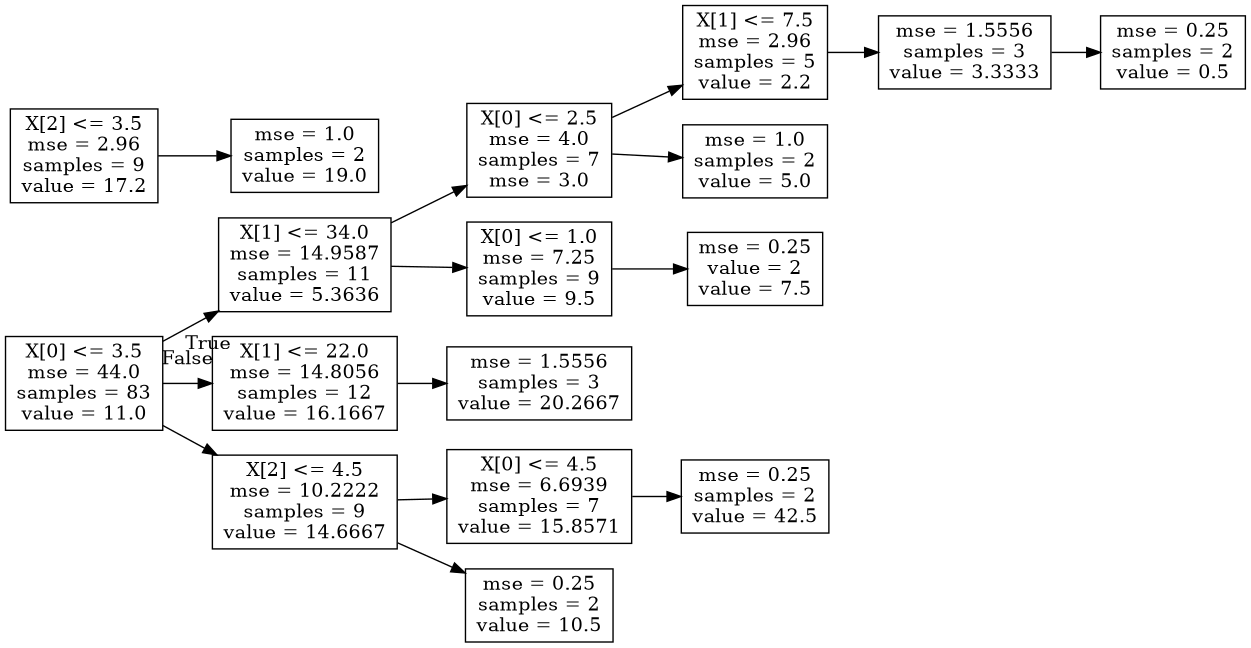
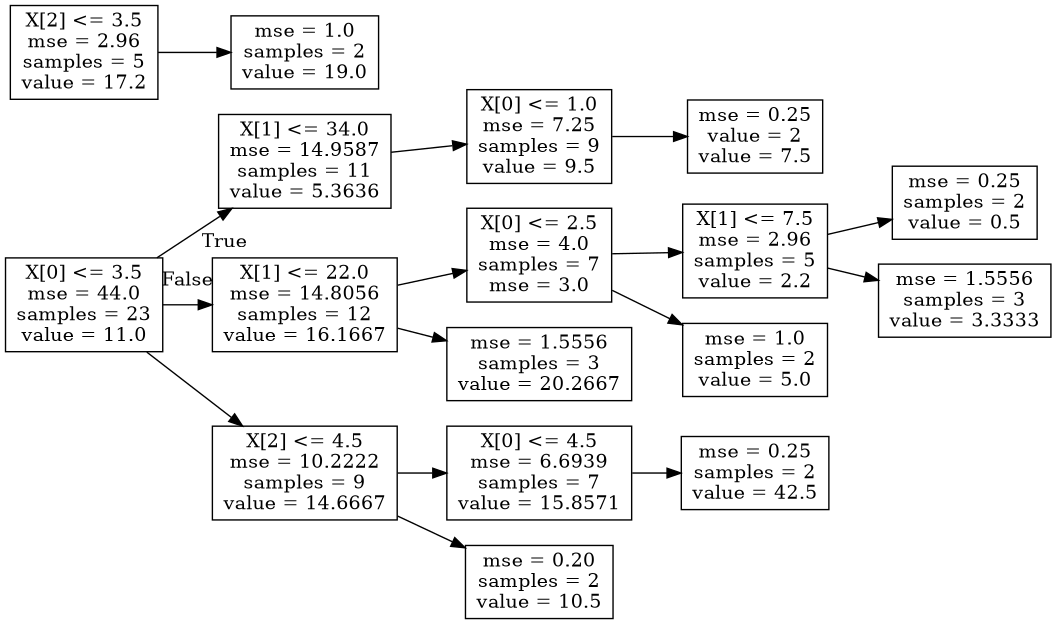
(1069, 52) -> (853, 229)
(84, 156) -> (84, 52)
(423, 207) -> (425, 279)
(84, 383) -> (84, 305)
(539, 605) -> (539, 582)
